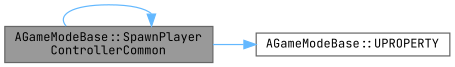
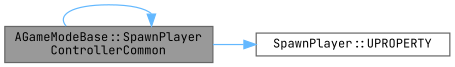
(353, 45) -> (353, 45)
